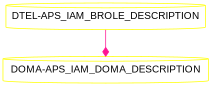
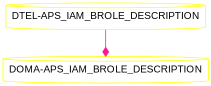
(106, 70) -> (106, 70)
